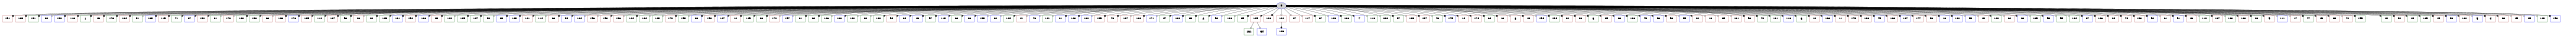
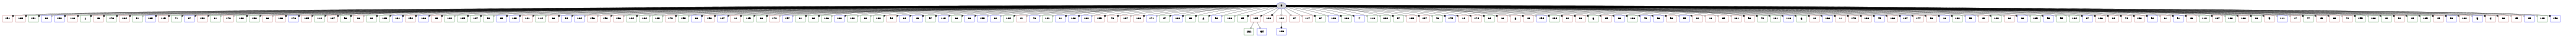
(1957, 19) -> (1957, 19)
none -> (2373, 19)
